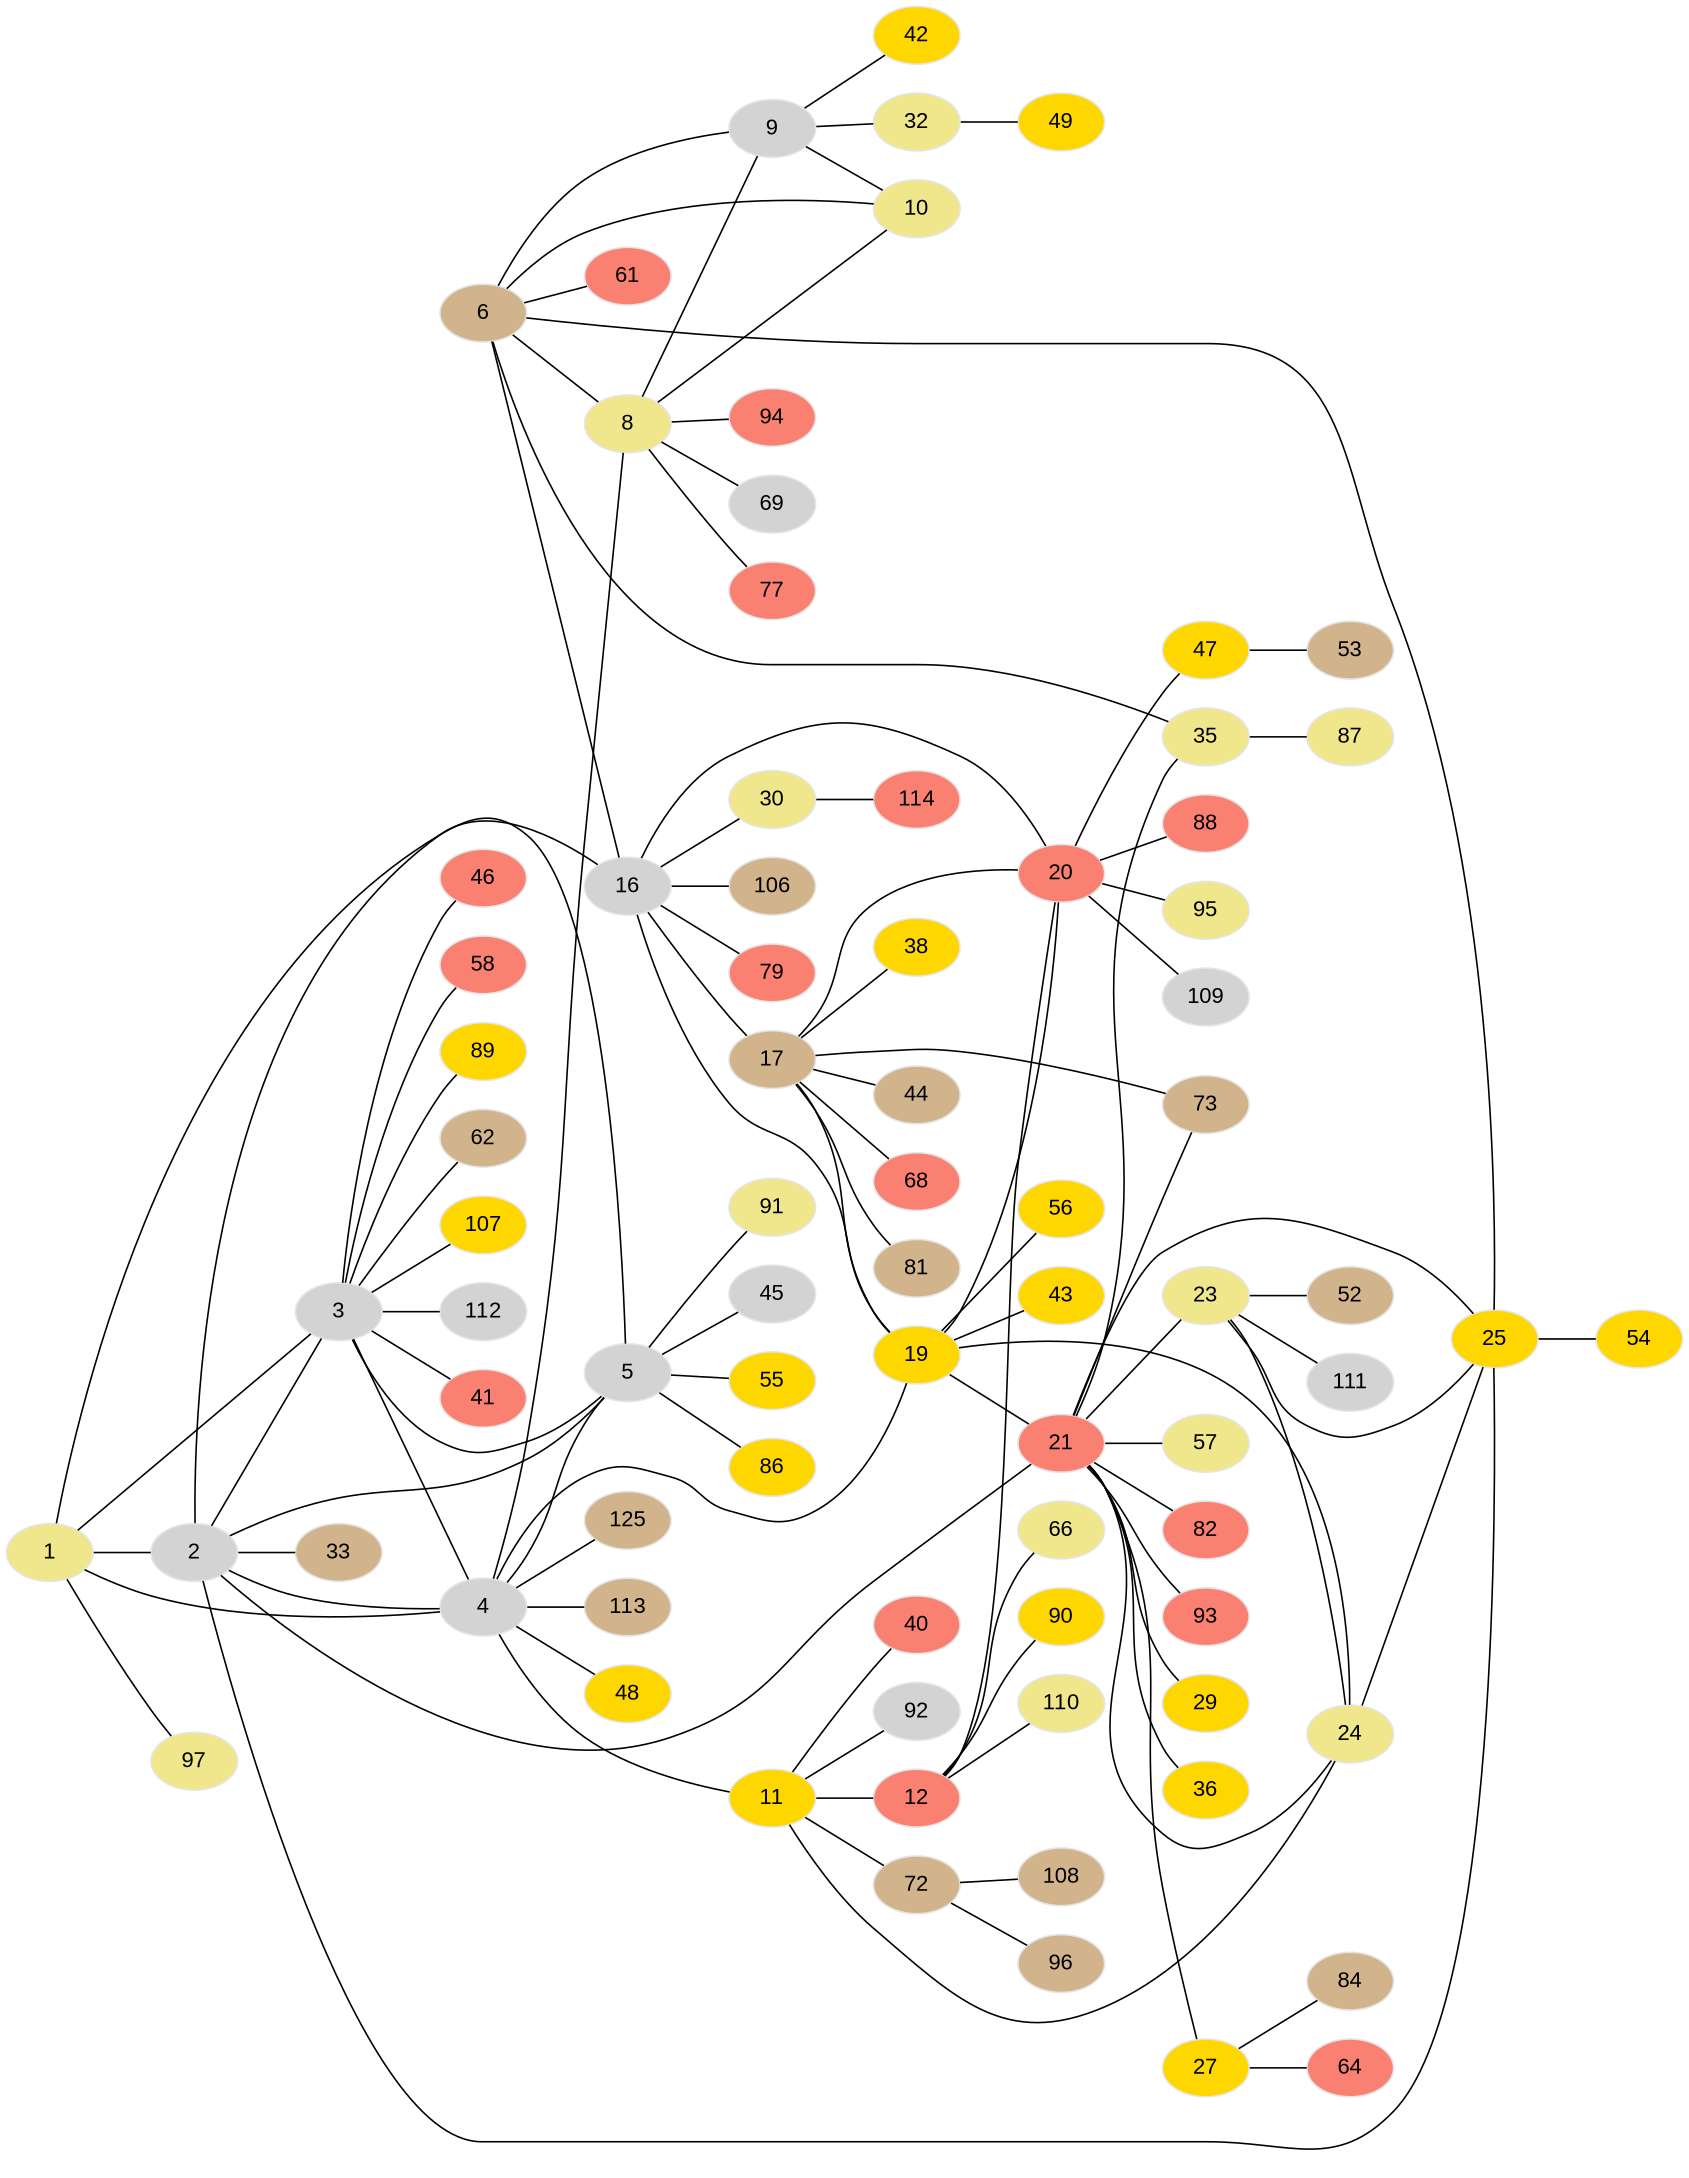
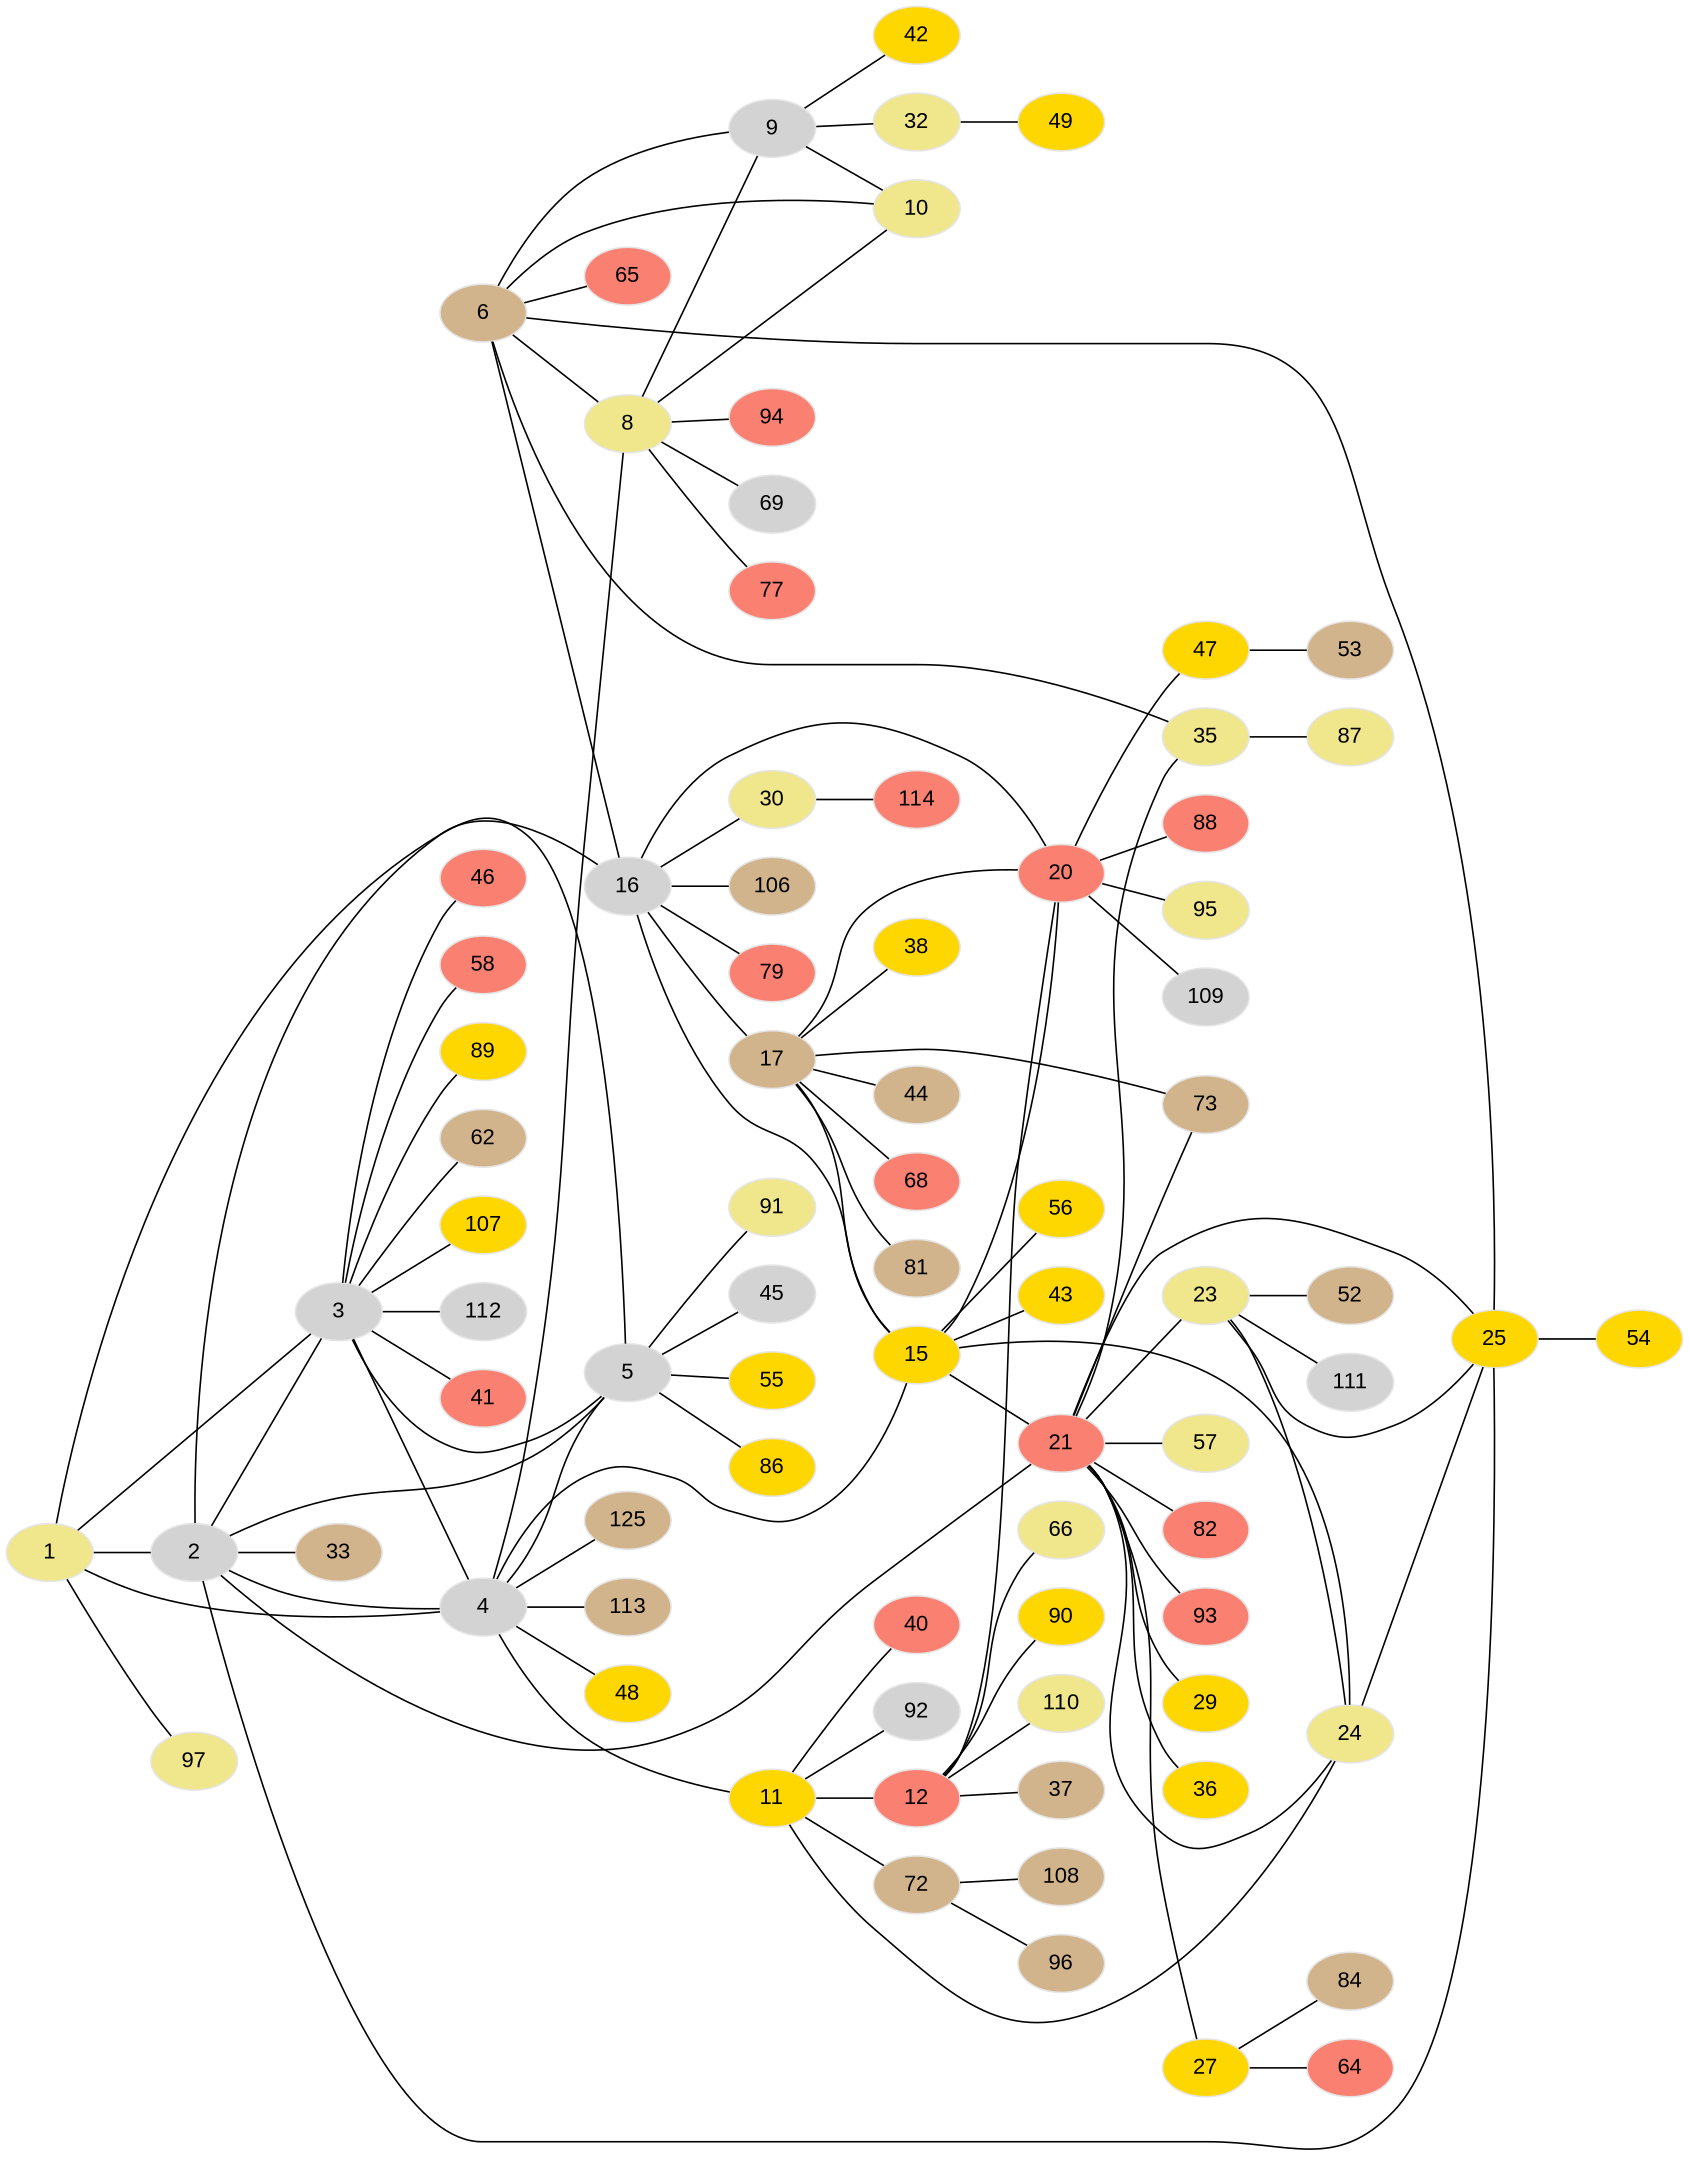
(628, 276) -> (628, 276)
(917, 1355) -> (917, 1355)
none -> (1061, 1790)
